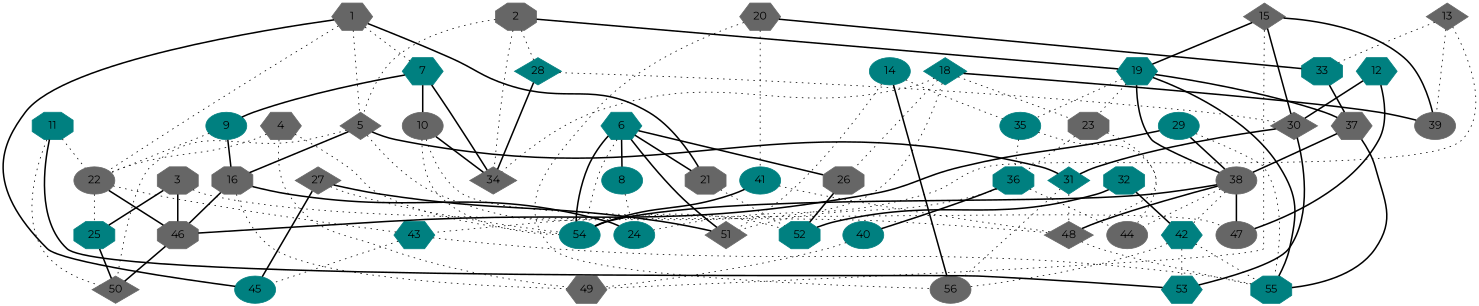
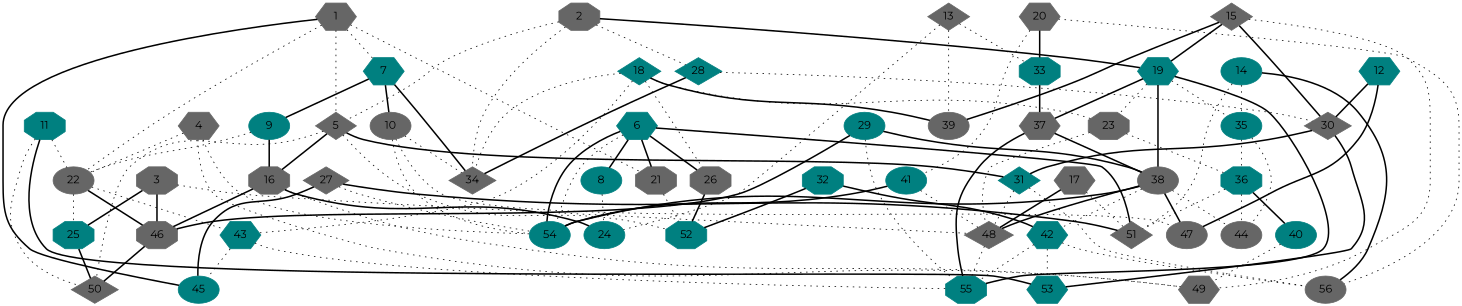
(540, 92) -> (488, 95)
(460, 154) -> (435, 155)
none -> (1075, 180)
